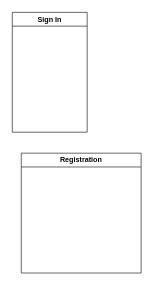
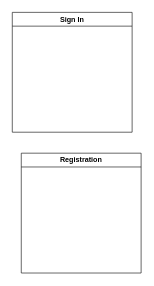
(50, 72) -> (72, 72)
